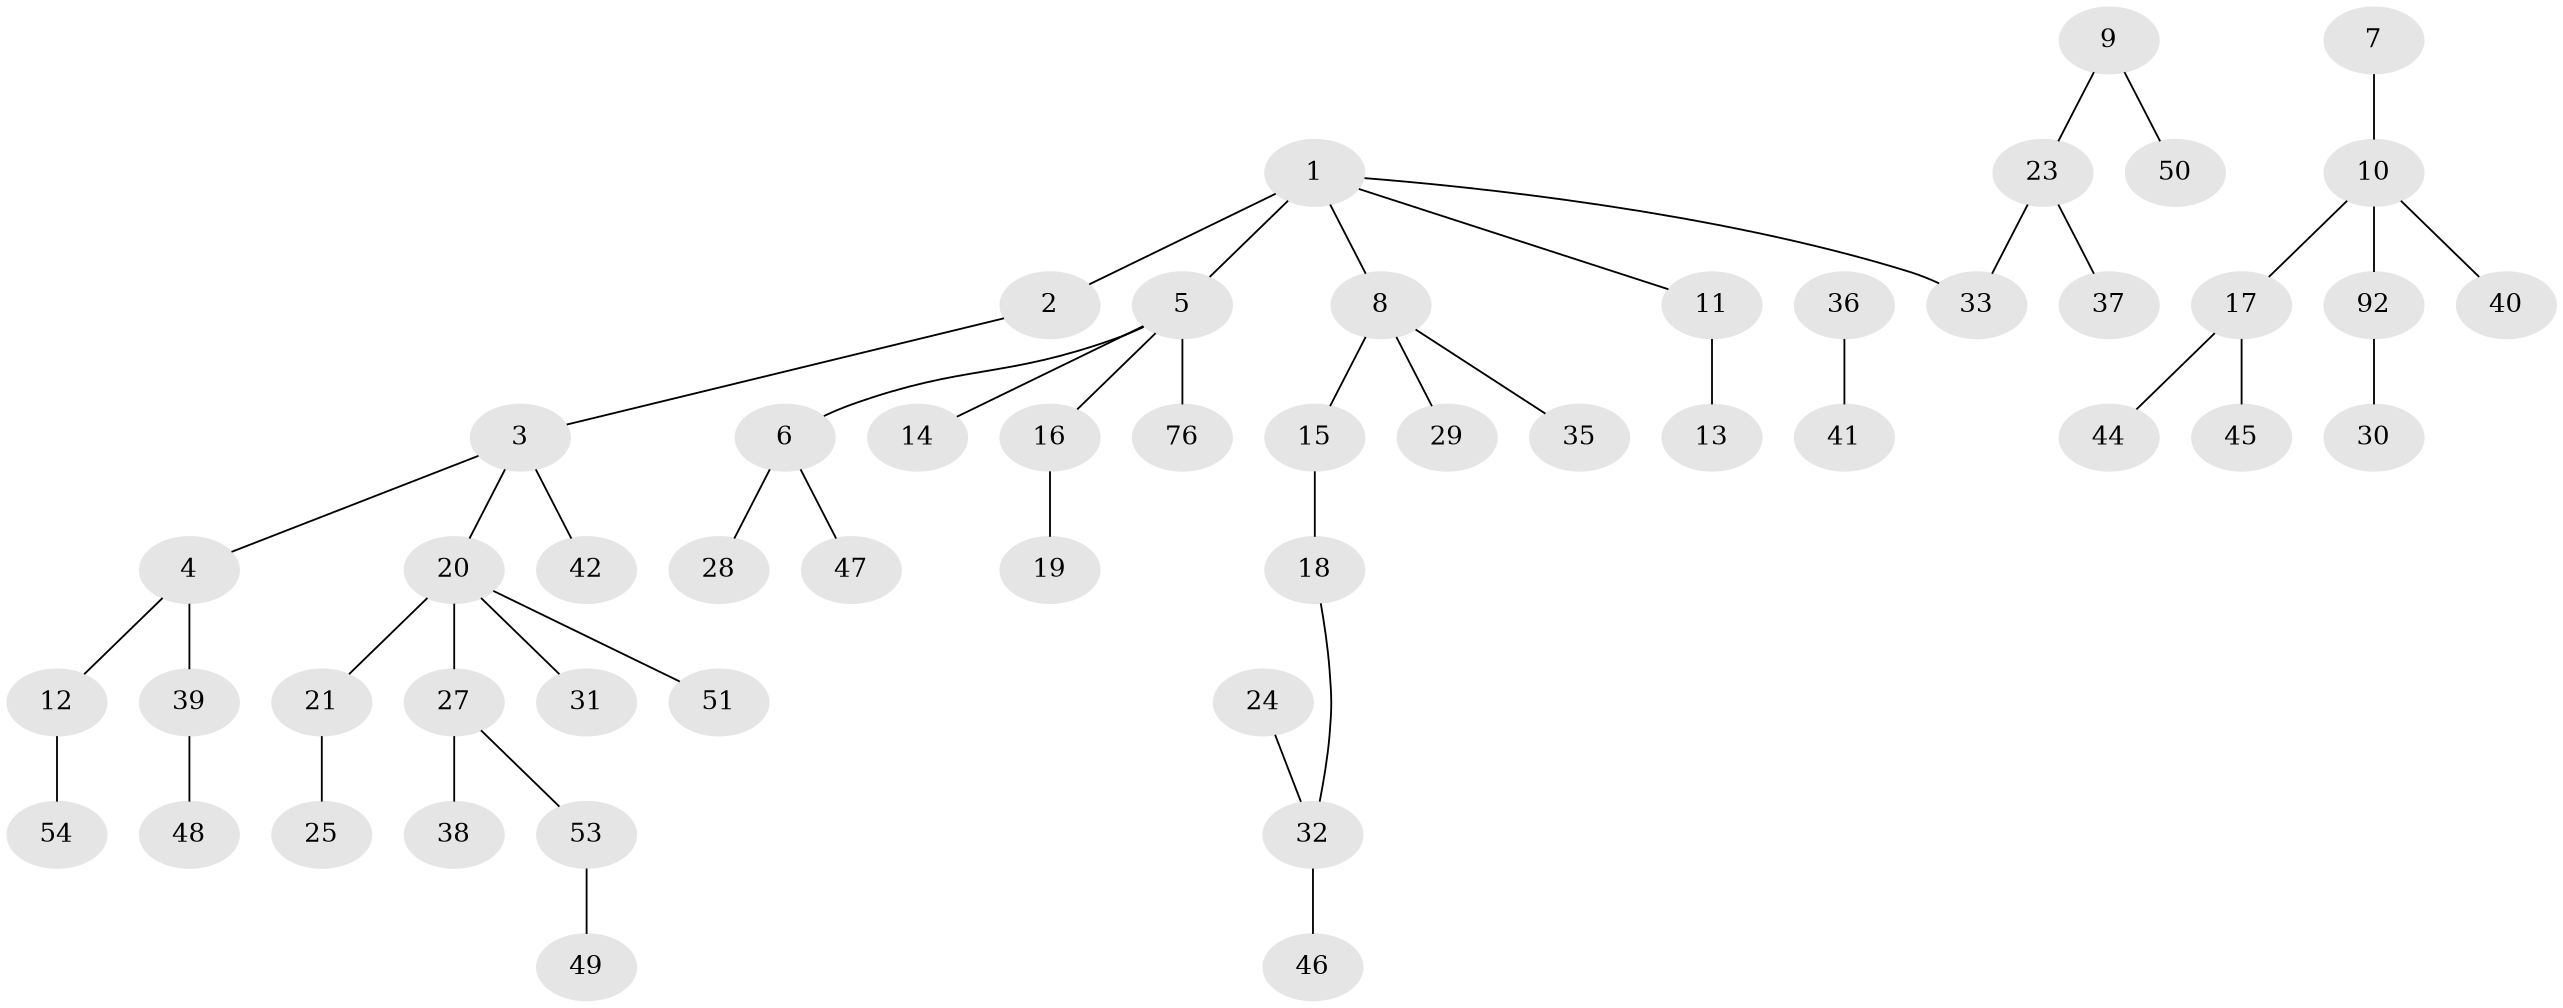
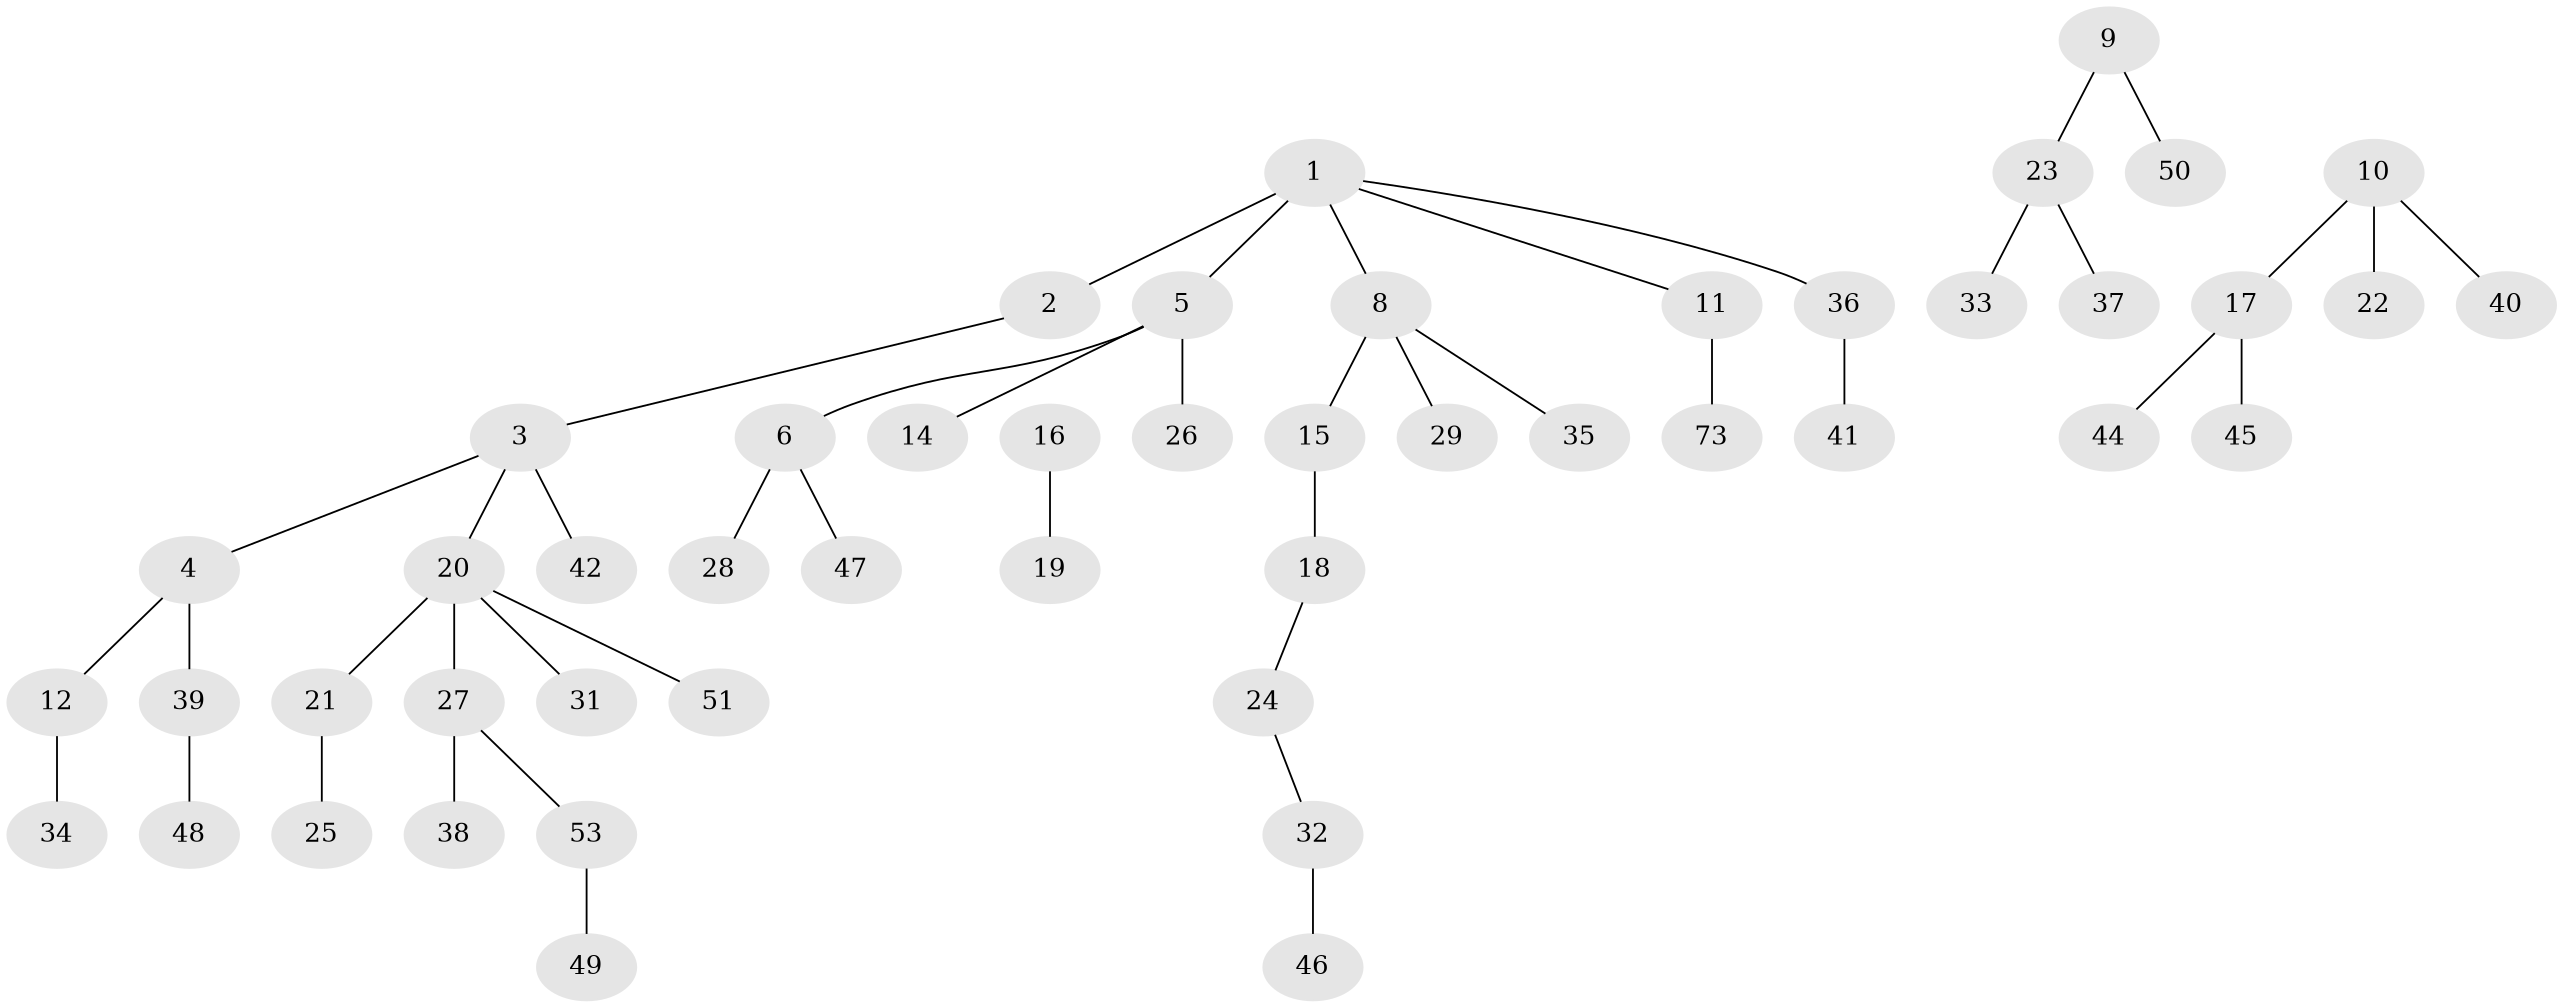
(2374, 40) -> none
(1655, 214) -> (1588, 221)
(2374, 305) -> (2374, 305)
(1116, 371) -> none
(1182, 438) -> (1182, 438)
(1712, 438) -> (1712, 438)
(2374, 438) -> none
(1331, 703) -> (1289, 636)
(57, 835) -> (57, 835)
